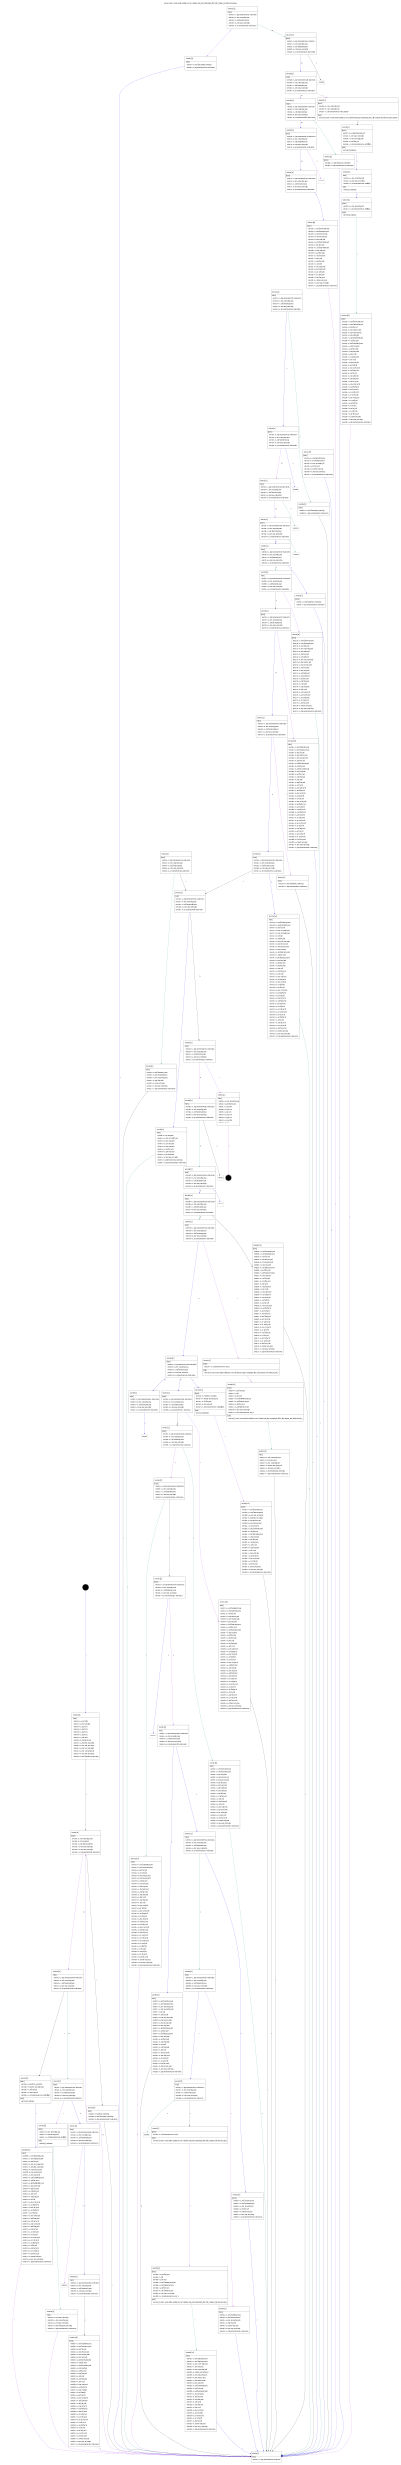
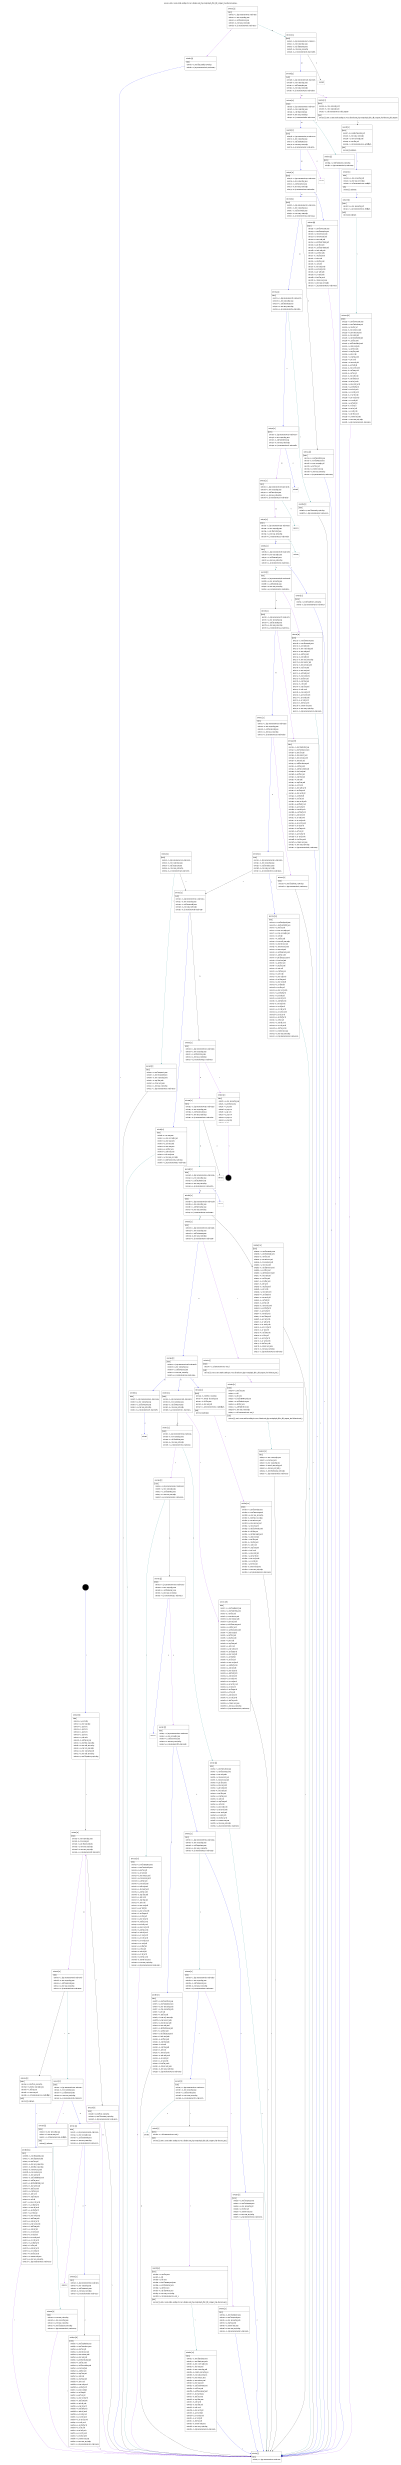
none -> (301, 208)
